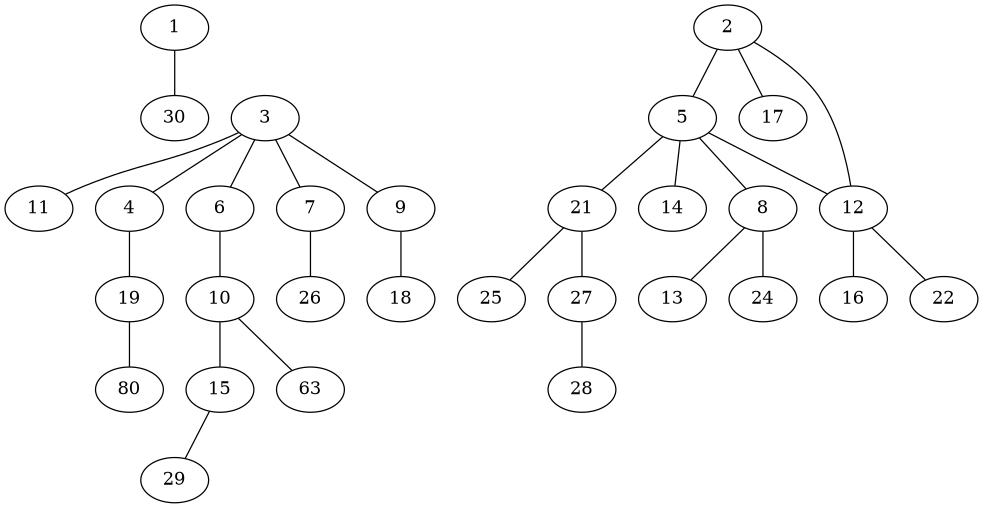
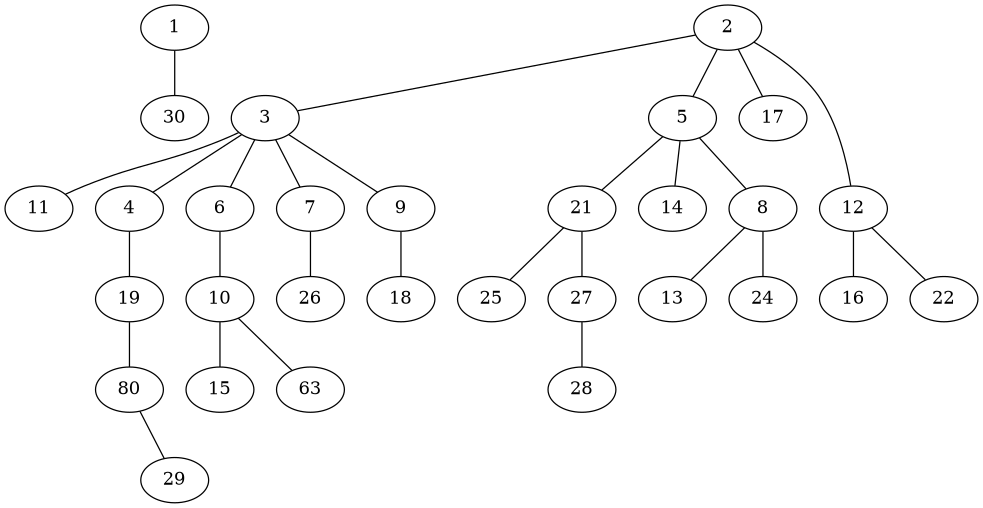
none -> (497, 73)
(768, 163) -> none
(197, 435) -> (152, 435)
